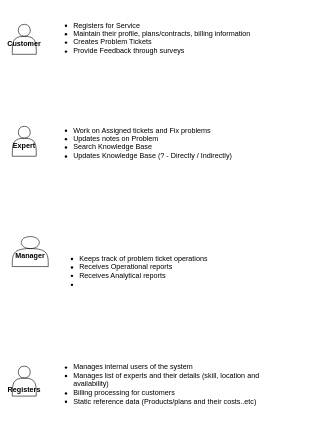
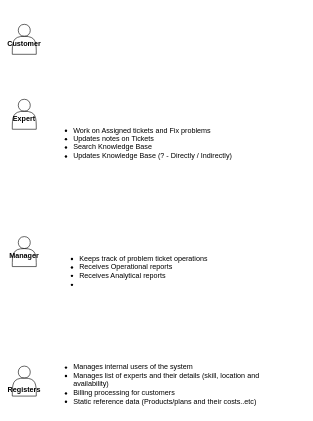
(171, 36) -> none
(24, 141) -> (24, 114)
(139, 141) -> (139, 141)
(30, 252) -> (24, 252)
